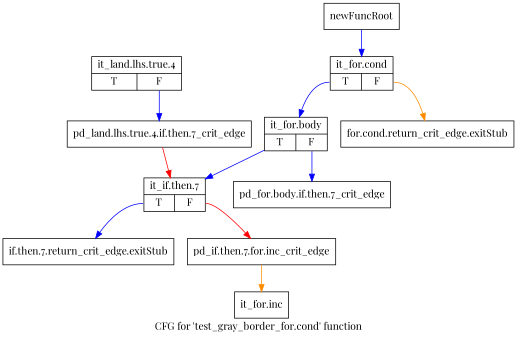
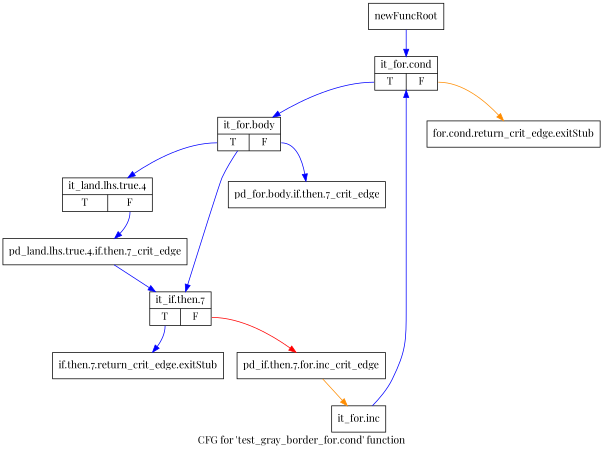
none -> (174, 152)
(166, 159) -> (132, 276)
none -> (406, 256)
